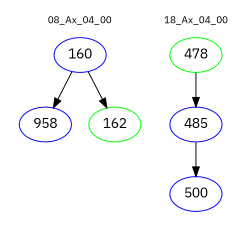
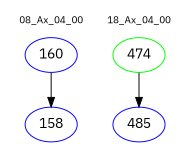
(196, 55) -> (139, 55)
(45, 125) -> (51, 125)
(115, 125) -> none
(196, 194) -> none
